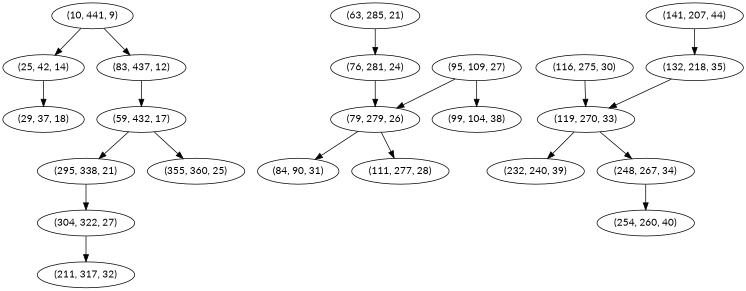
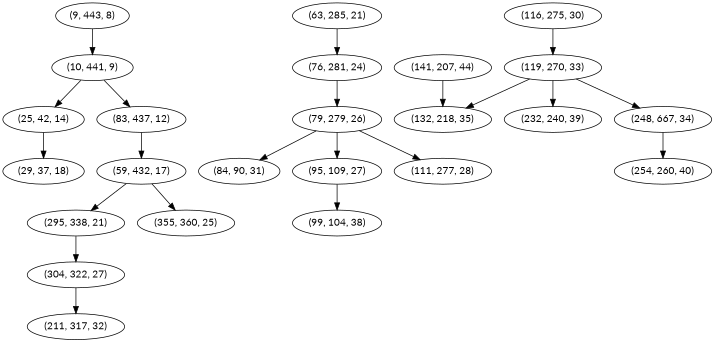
none -> (92, 16)
(429, 92) -> (337, 142)
(644, 92) -> (501, 92)
(646, 171) -> (663, 119)
